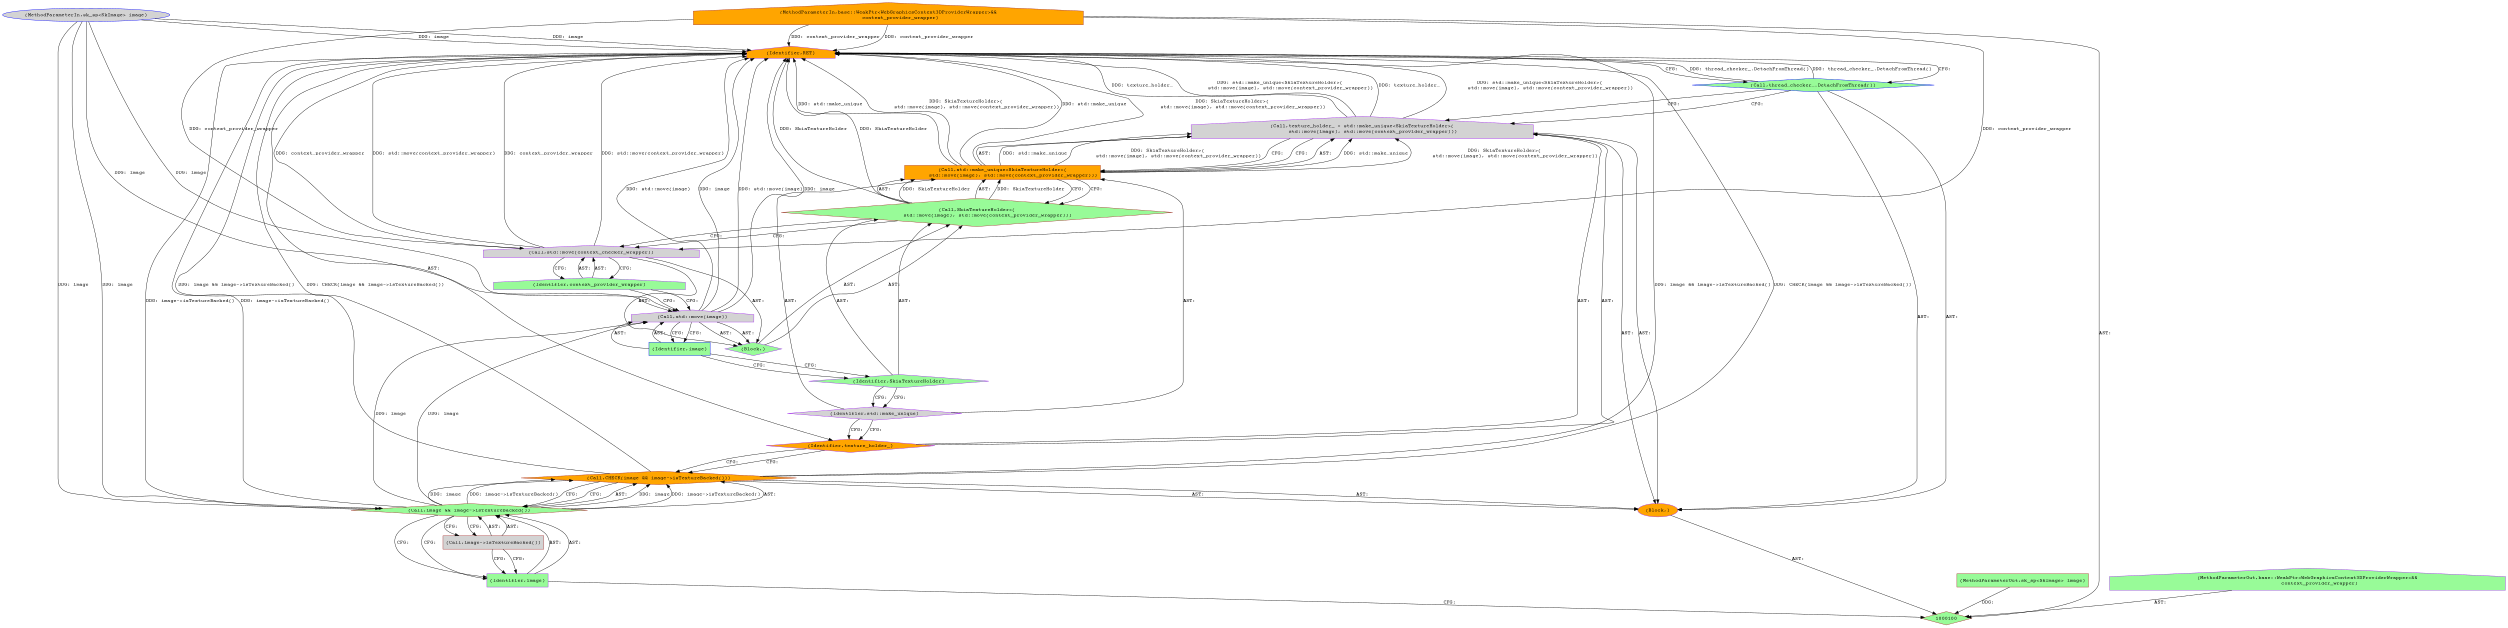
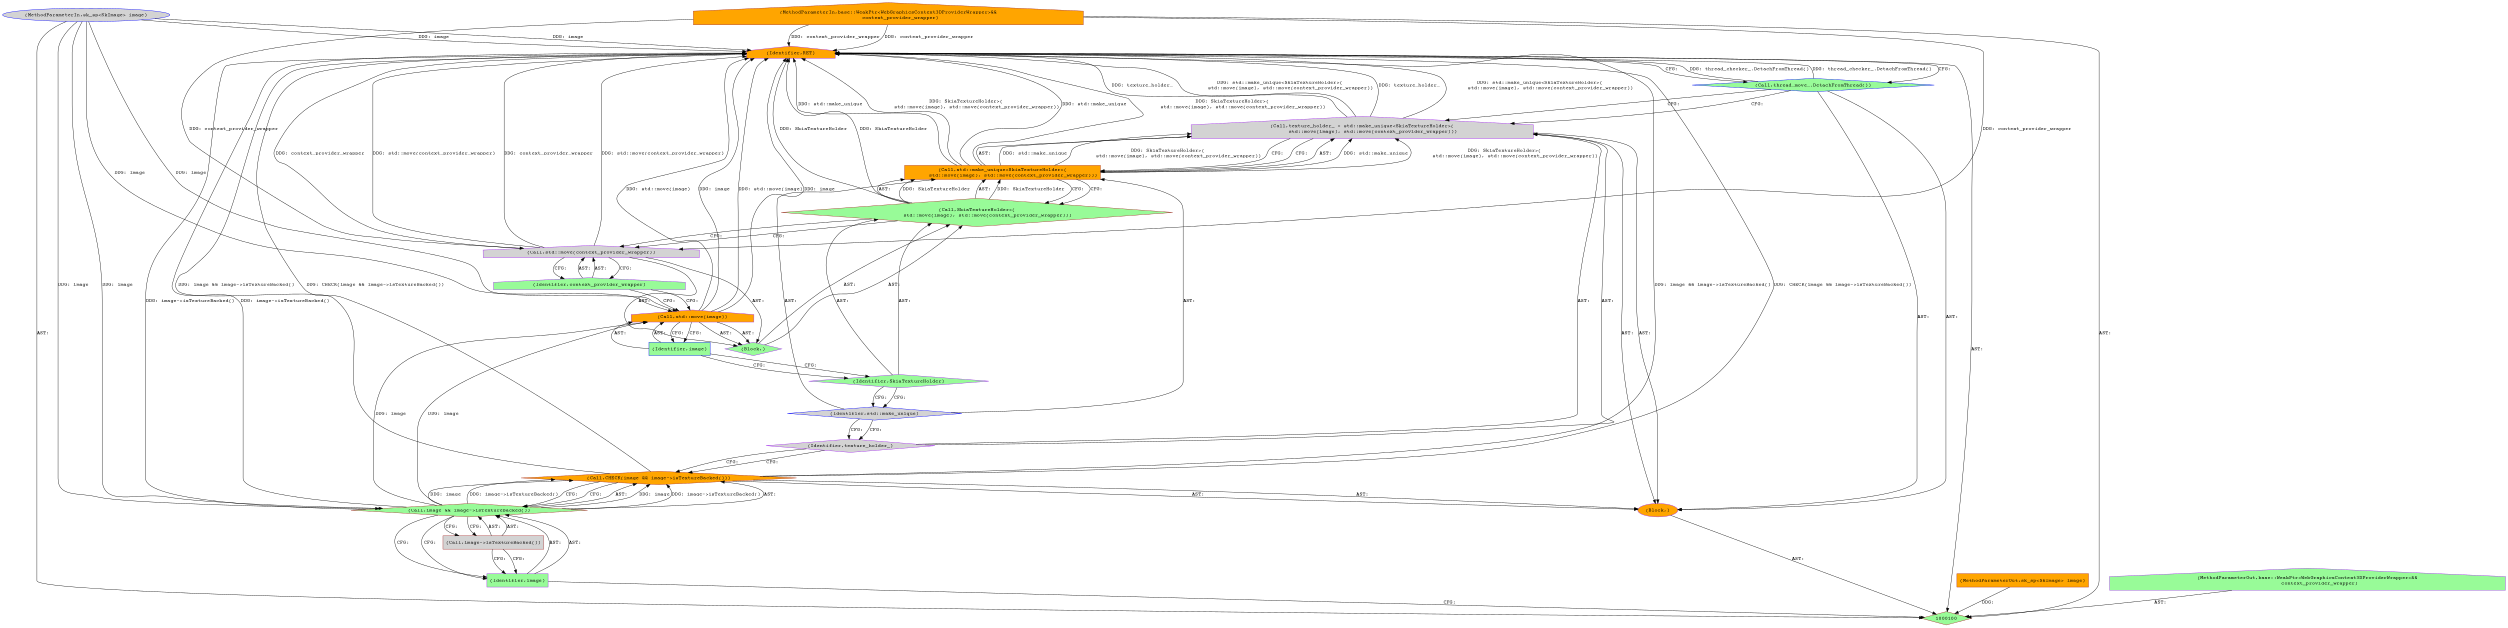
(1813, 85) -> (1813, 85)
(267, 201) -> (1958, 70)
(591, 252) -> (591, 252)
(693, 317) -> (693, 317)
(875, 413) -> (875, 413)
(851, 446) -> (851, 446)
(2023, 580) -> (2023, 580)
none -> (691, 605)
